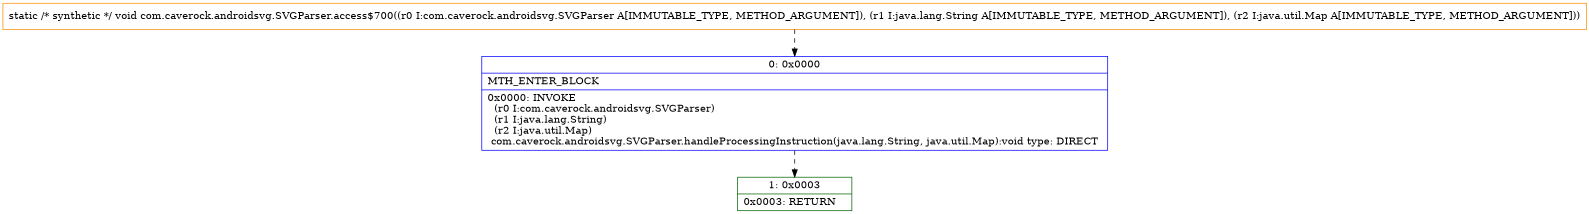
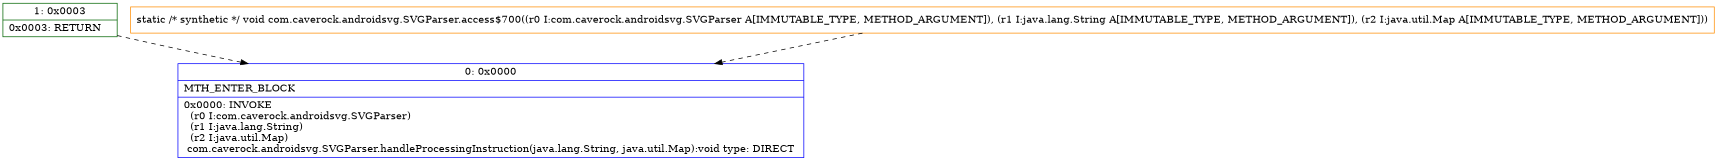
(795, 160) -> (179, 49)
